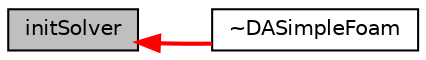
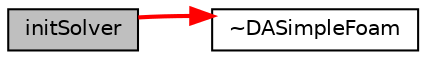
(186, 44) -> (165, 16)
